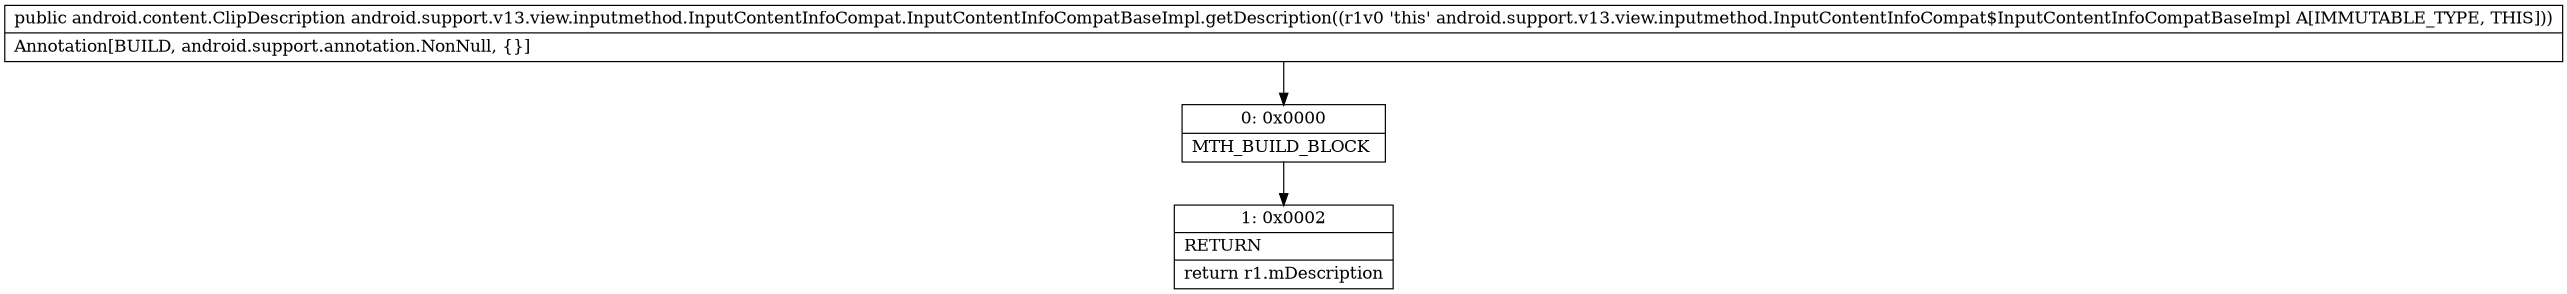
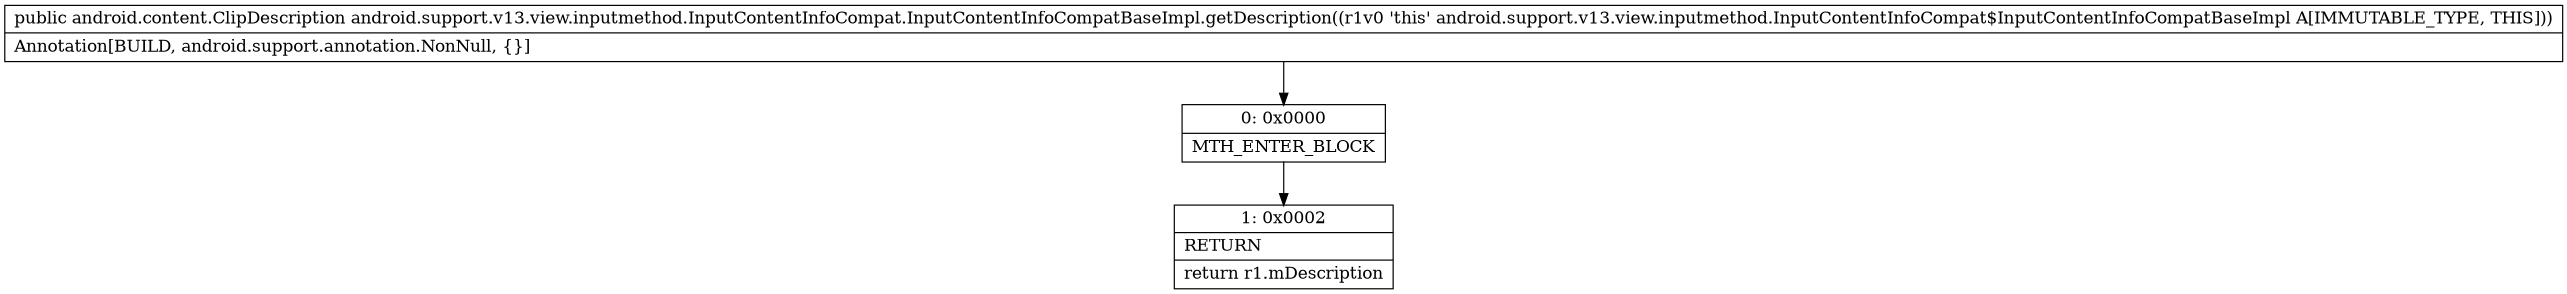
(1281, 147) -> (1284, 147)
